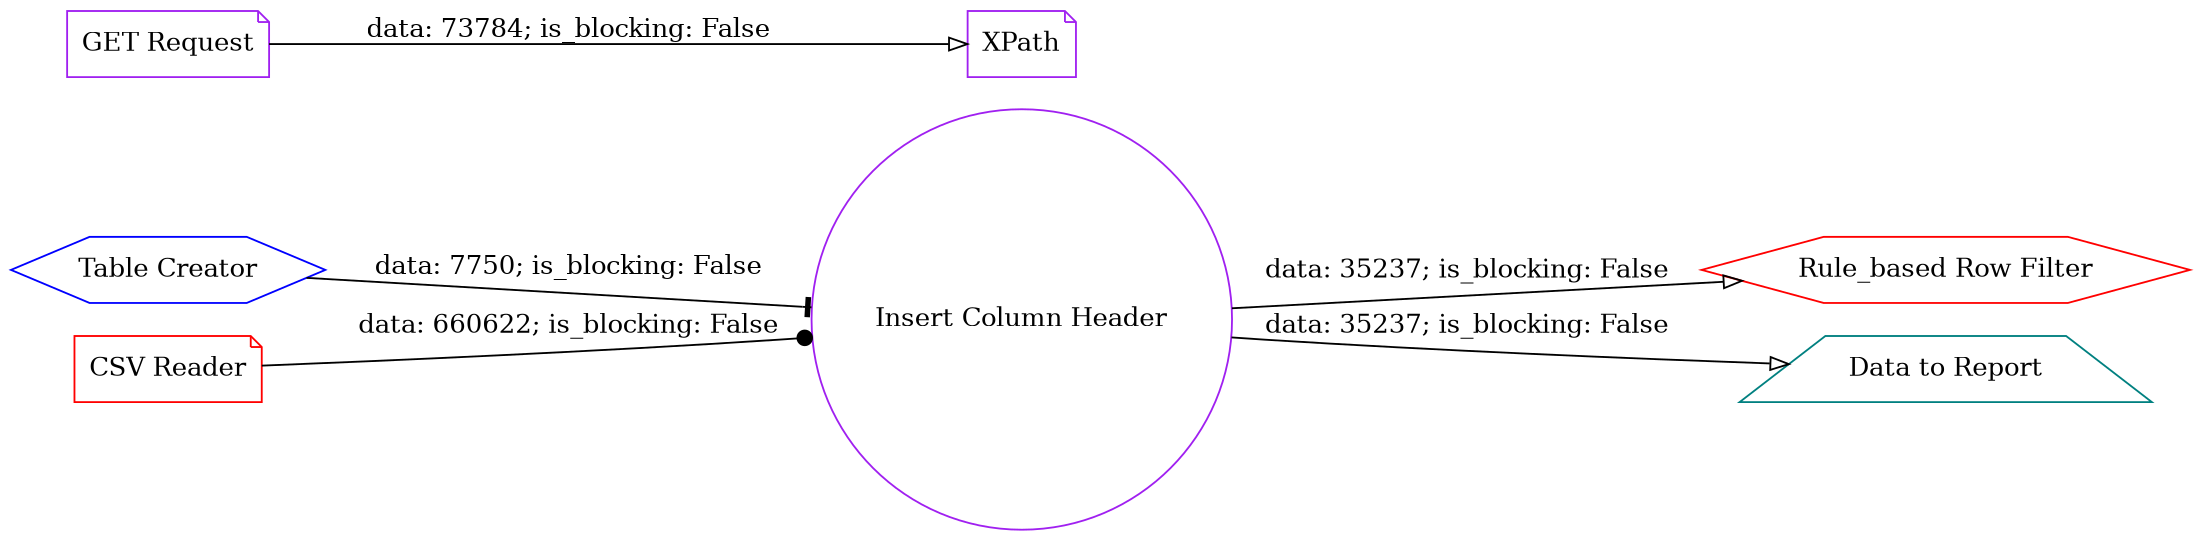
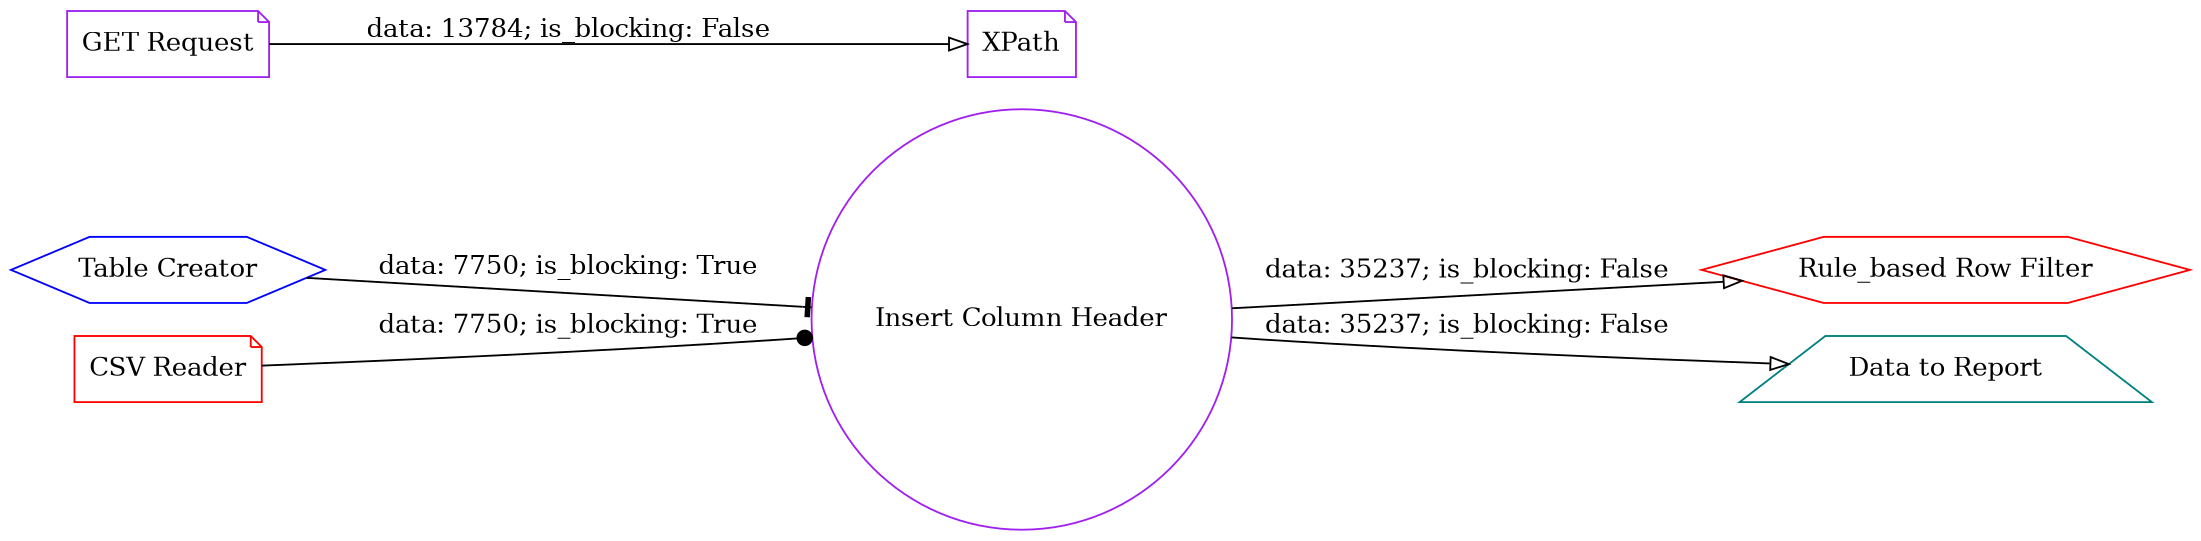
(568, 30) -> (568, 30)
(568, 267) -> (568, 267)
(568, 326) -> (568, 326)
